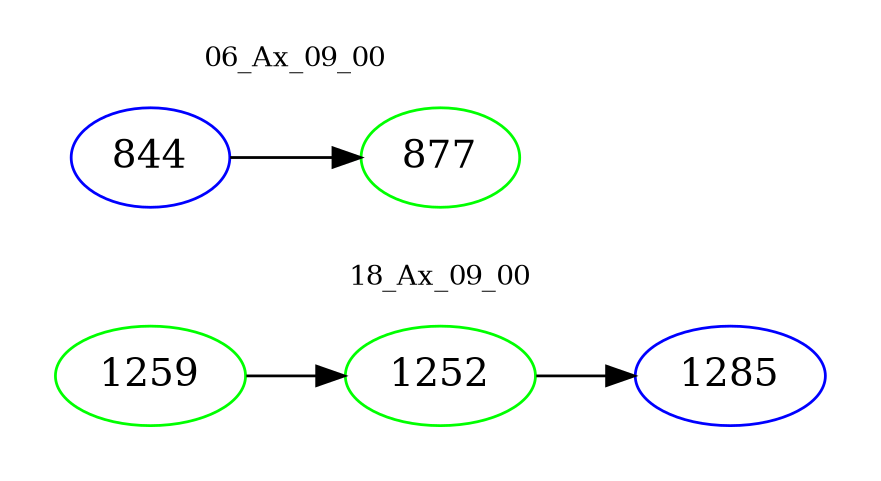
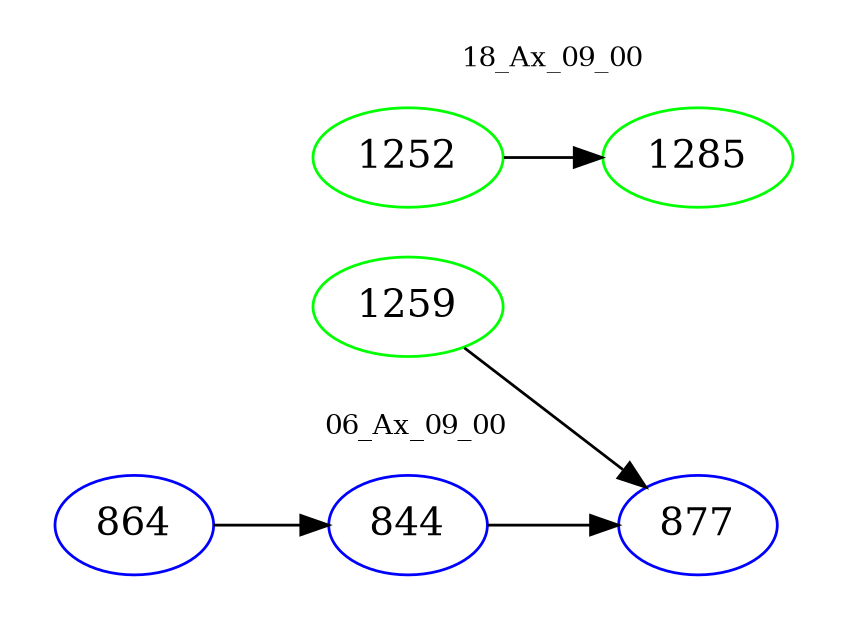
(440, 158) -> (698, 525)
(281, 376) -> (555, 418)
(730, 376) -> (698, 158)
none -> (134, 525)
